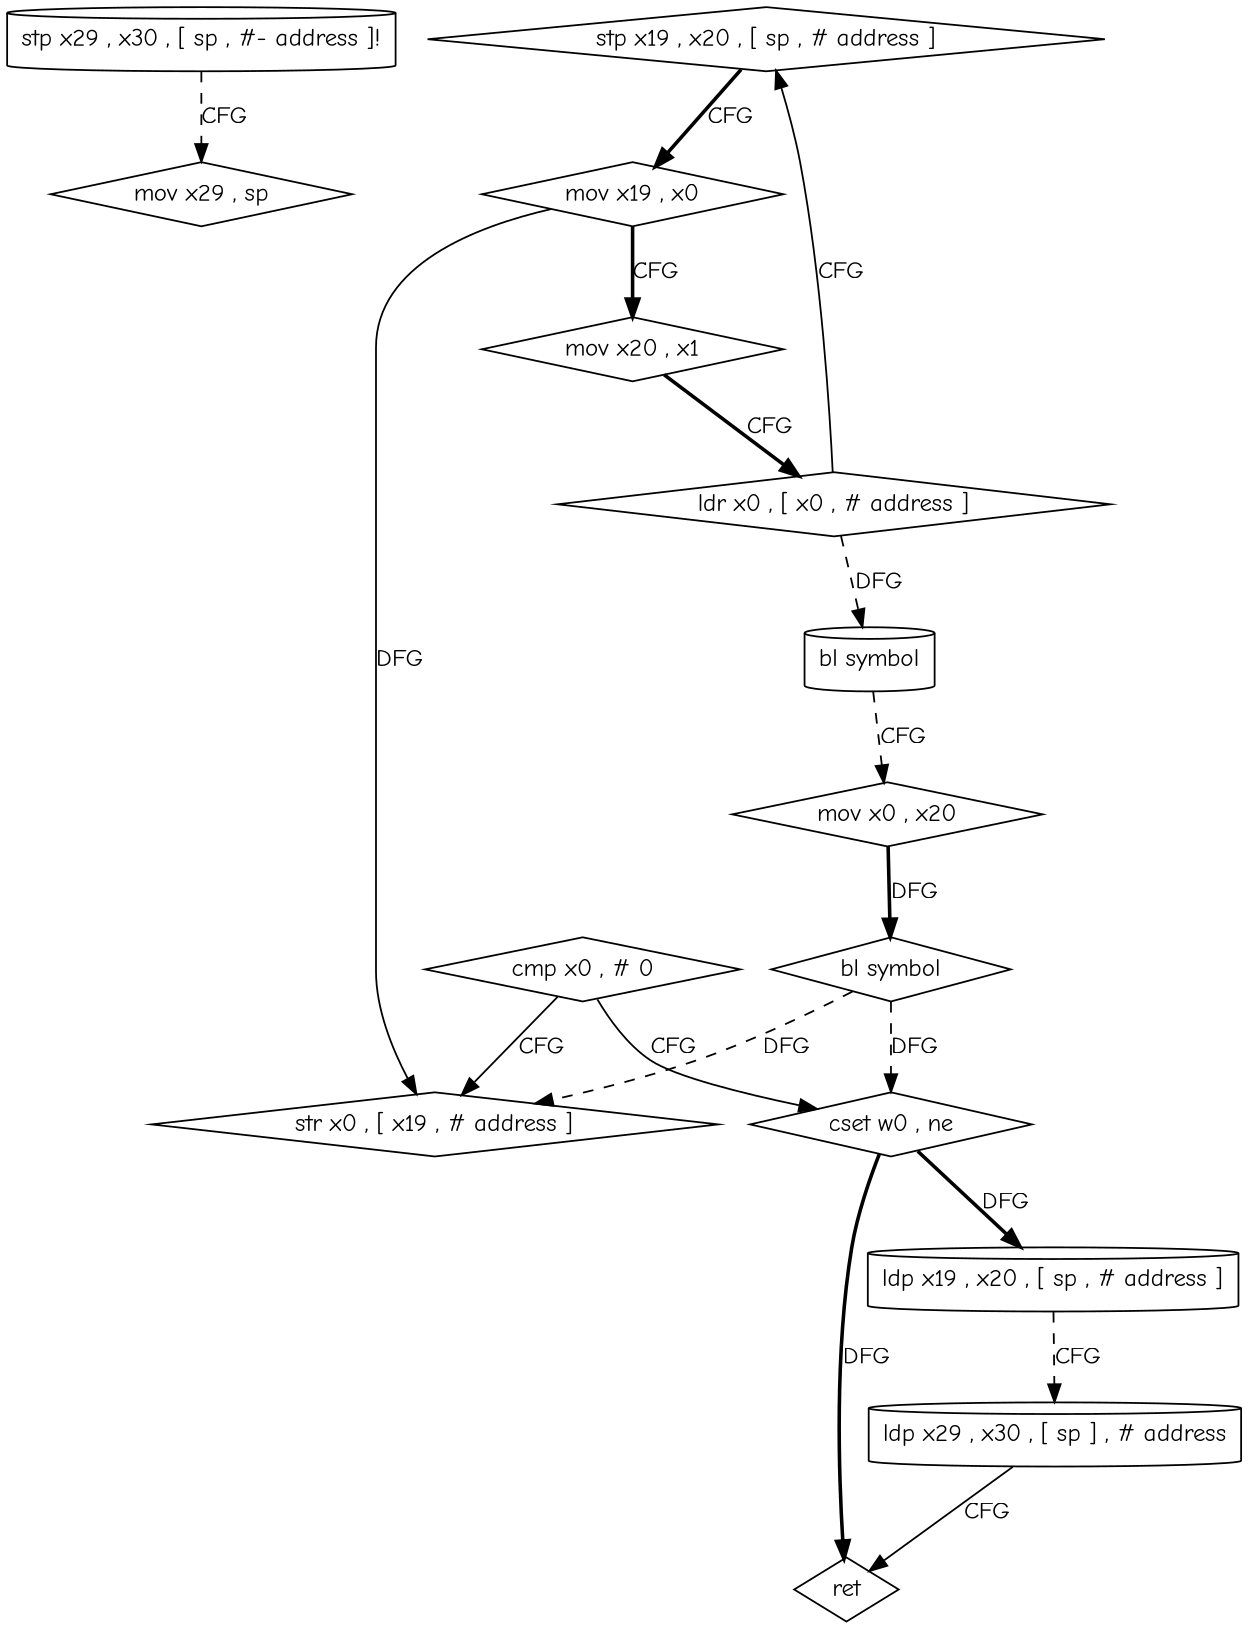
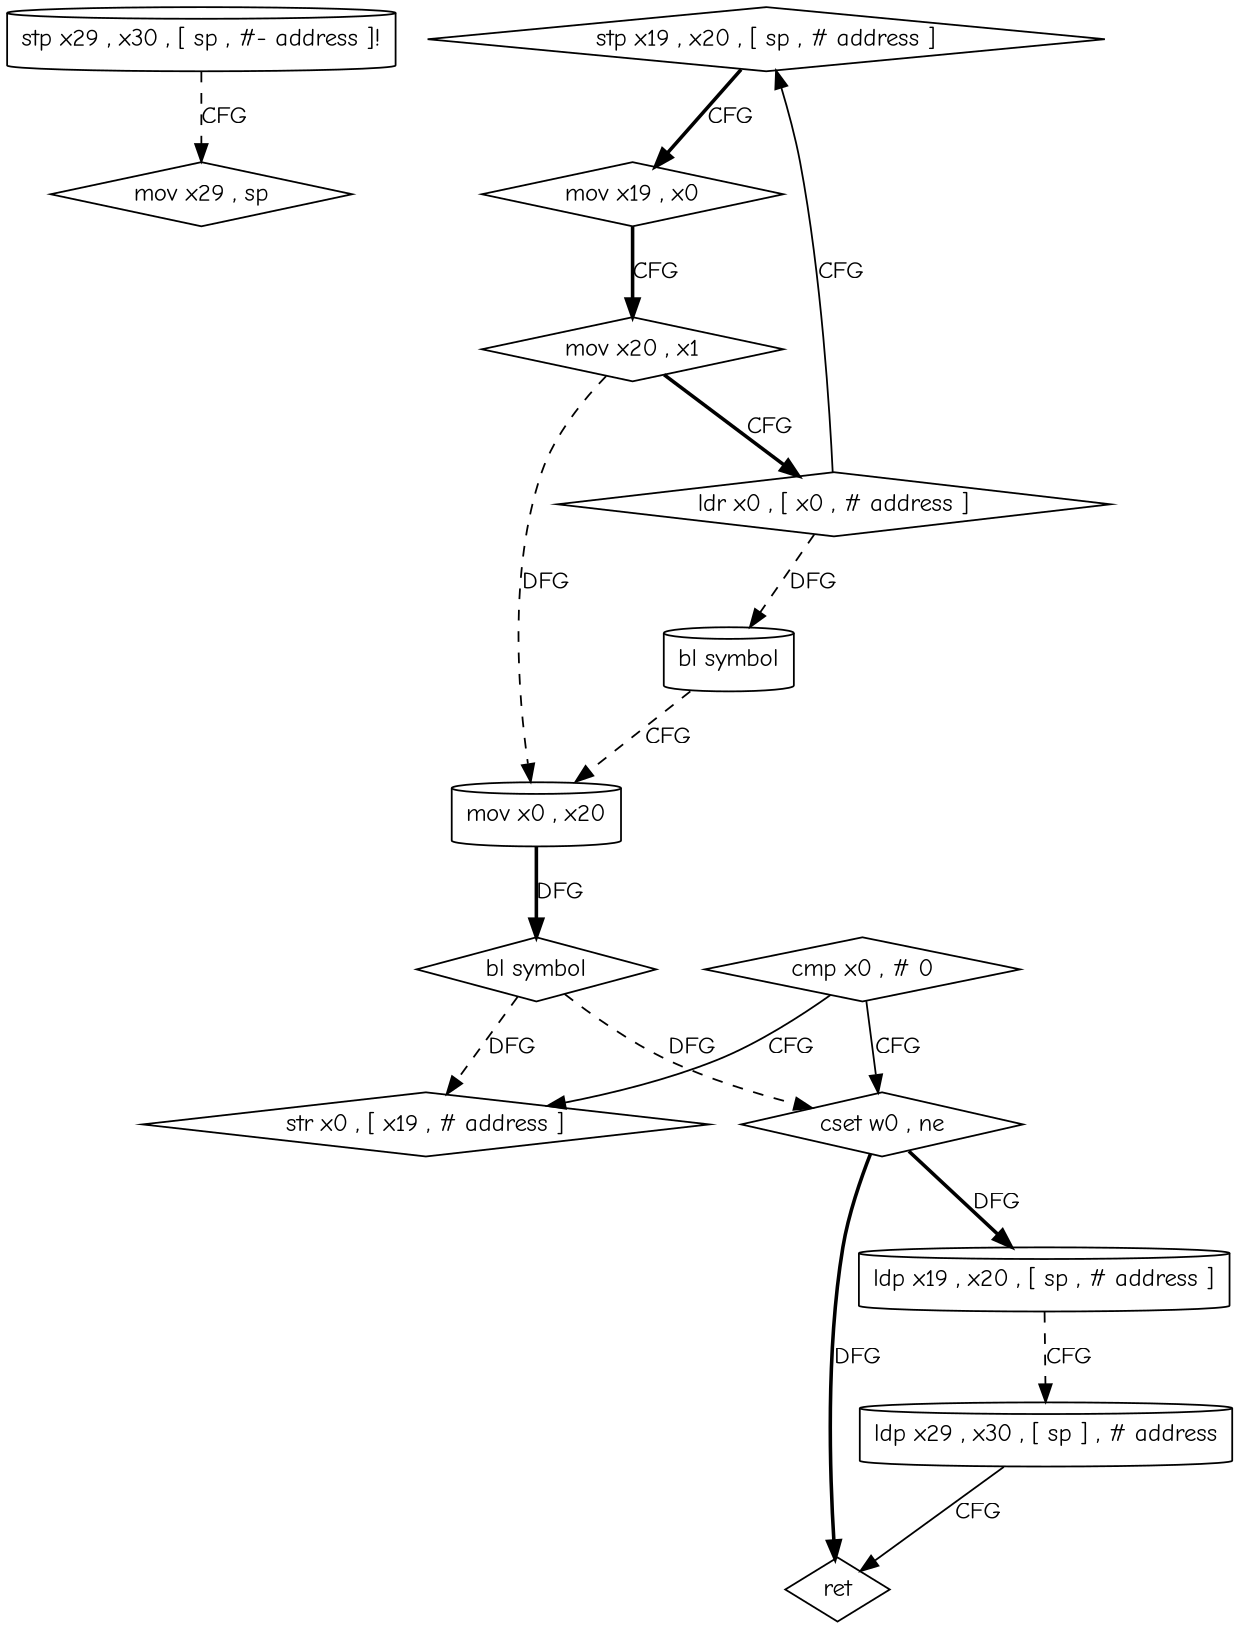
none -> (523, 559)
(376, 596) -> none
(887, 814) -> (536, 814)
